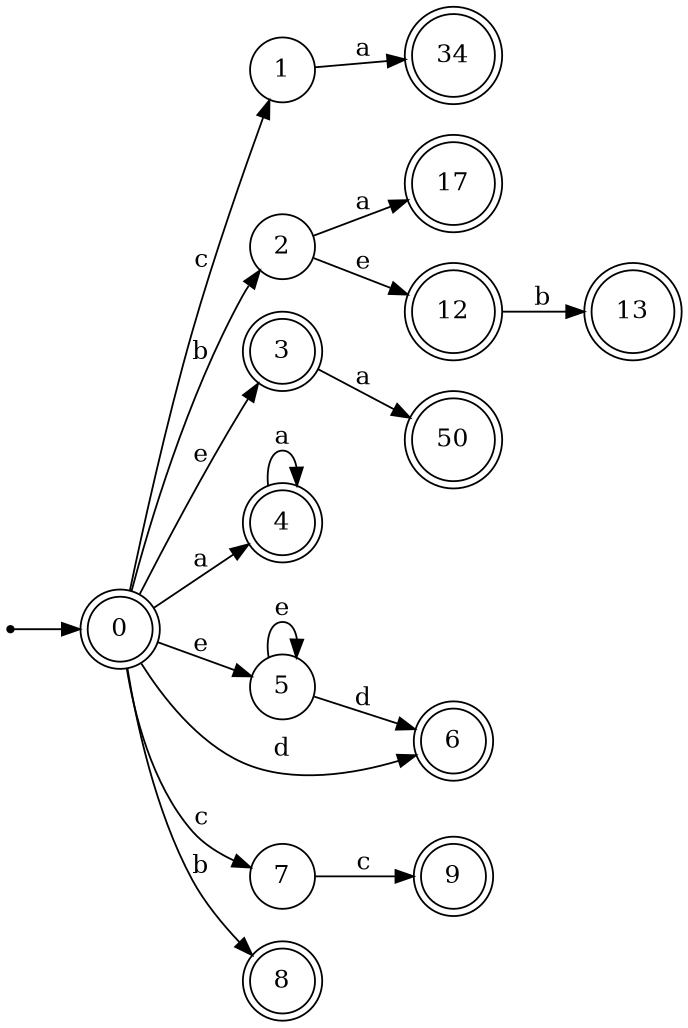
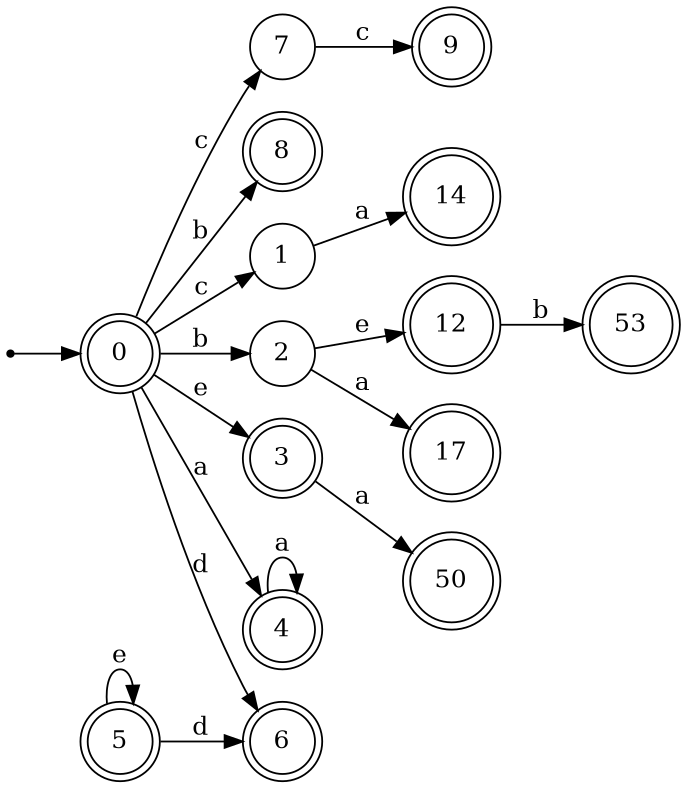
(453, 55) -> (452, 197)
(633, 312) -> (631, 325)
(196, 656) -> none
(283, 687) -> (120, 742)
